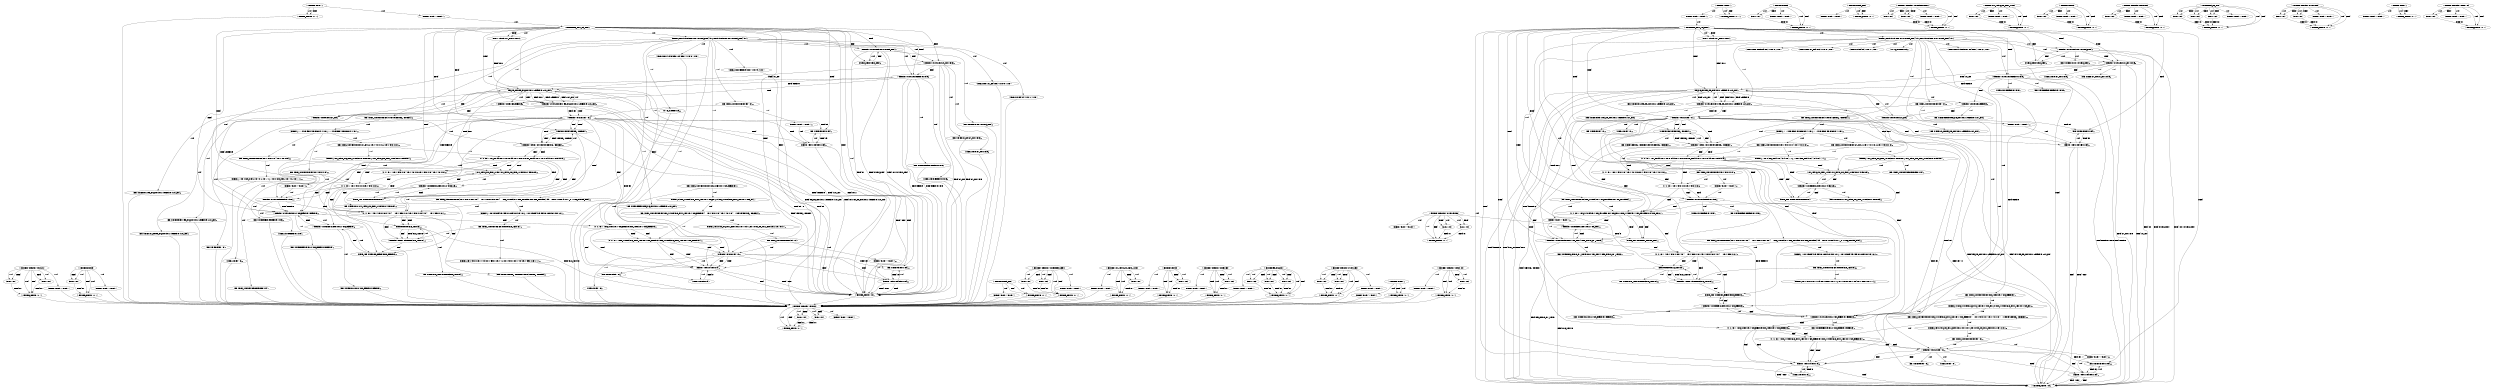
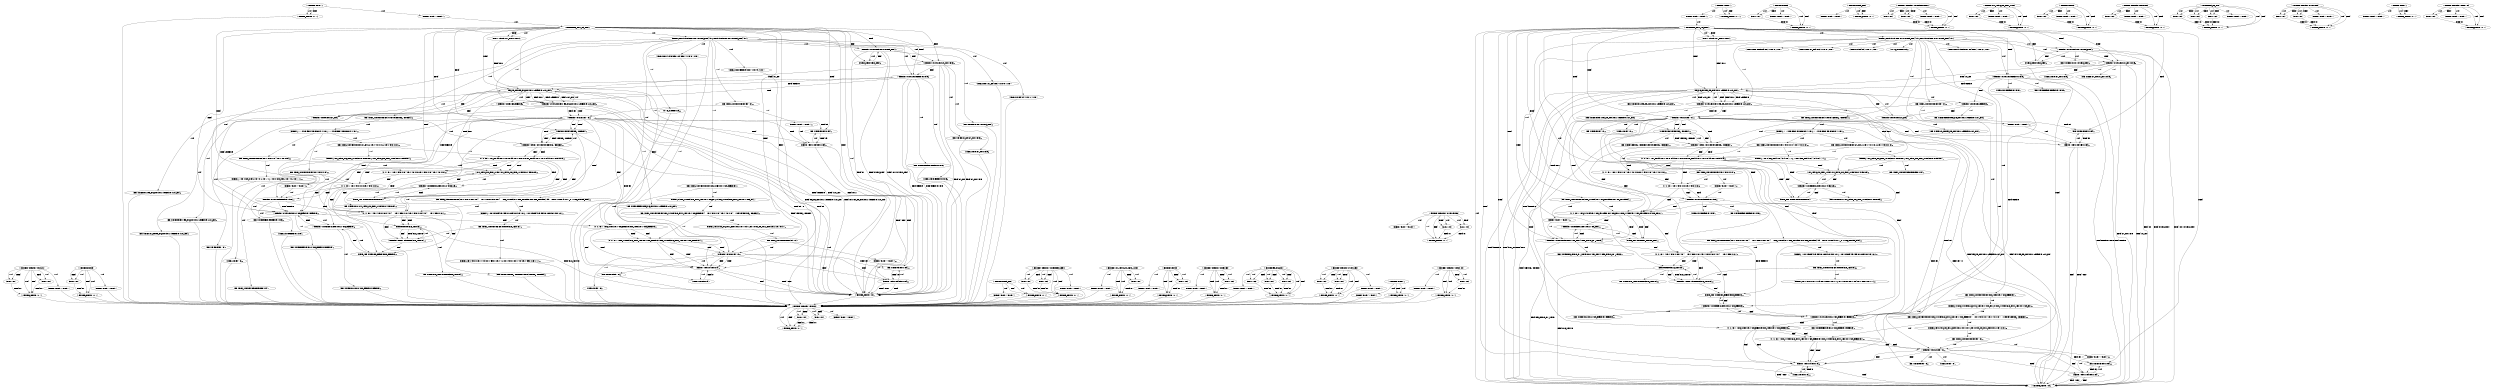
(1508, 220) -> (1621, 232)
(1618, 234) -> (1618, 234)
